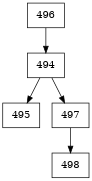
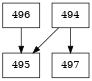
(46, 37) -> (21, 37)
(71, 165) -> none
